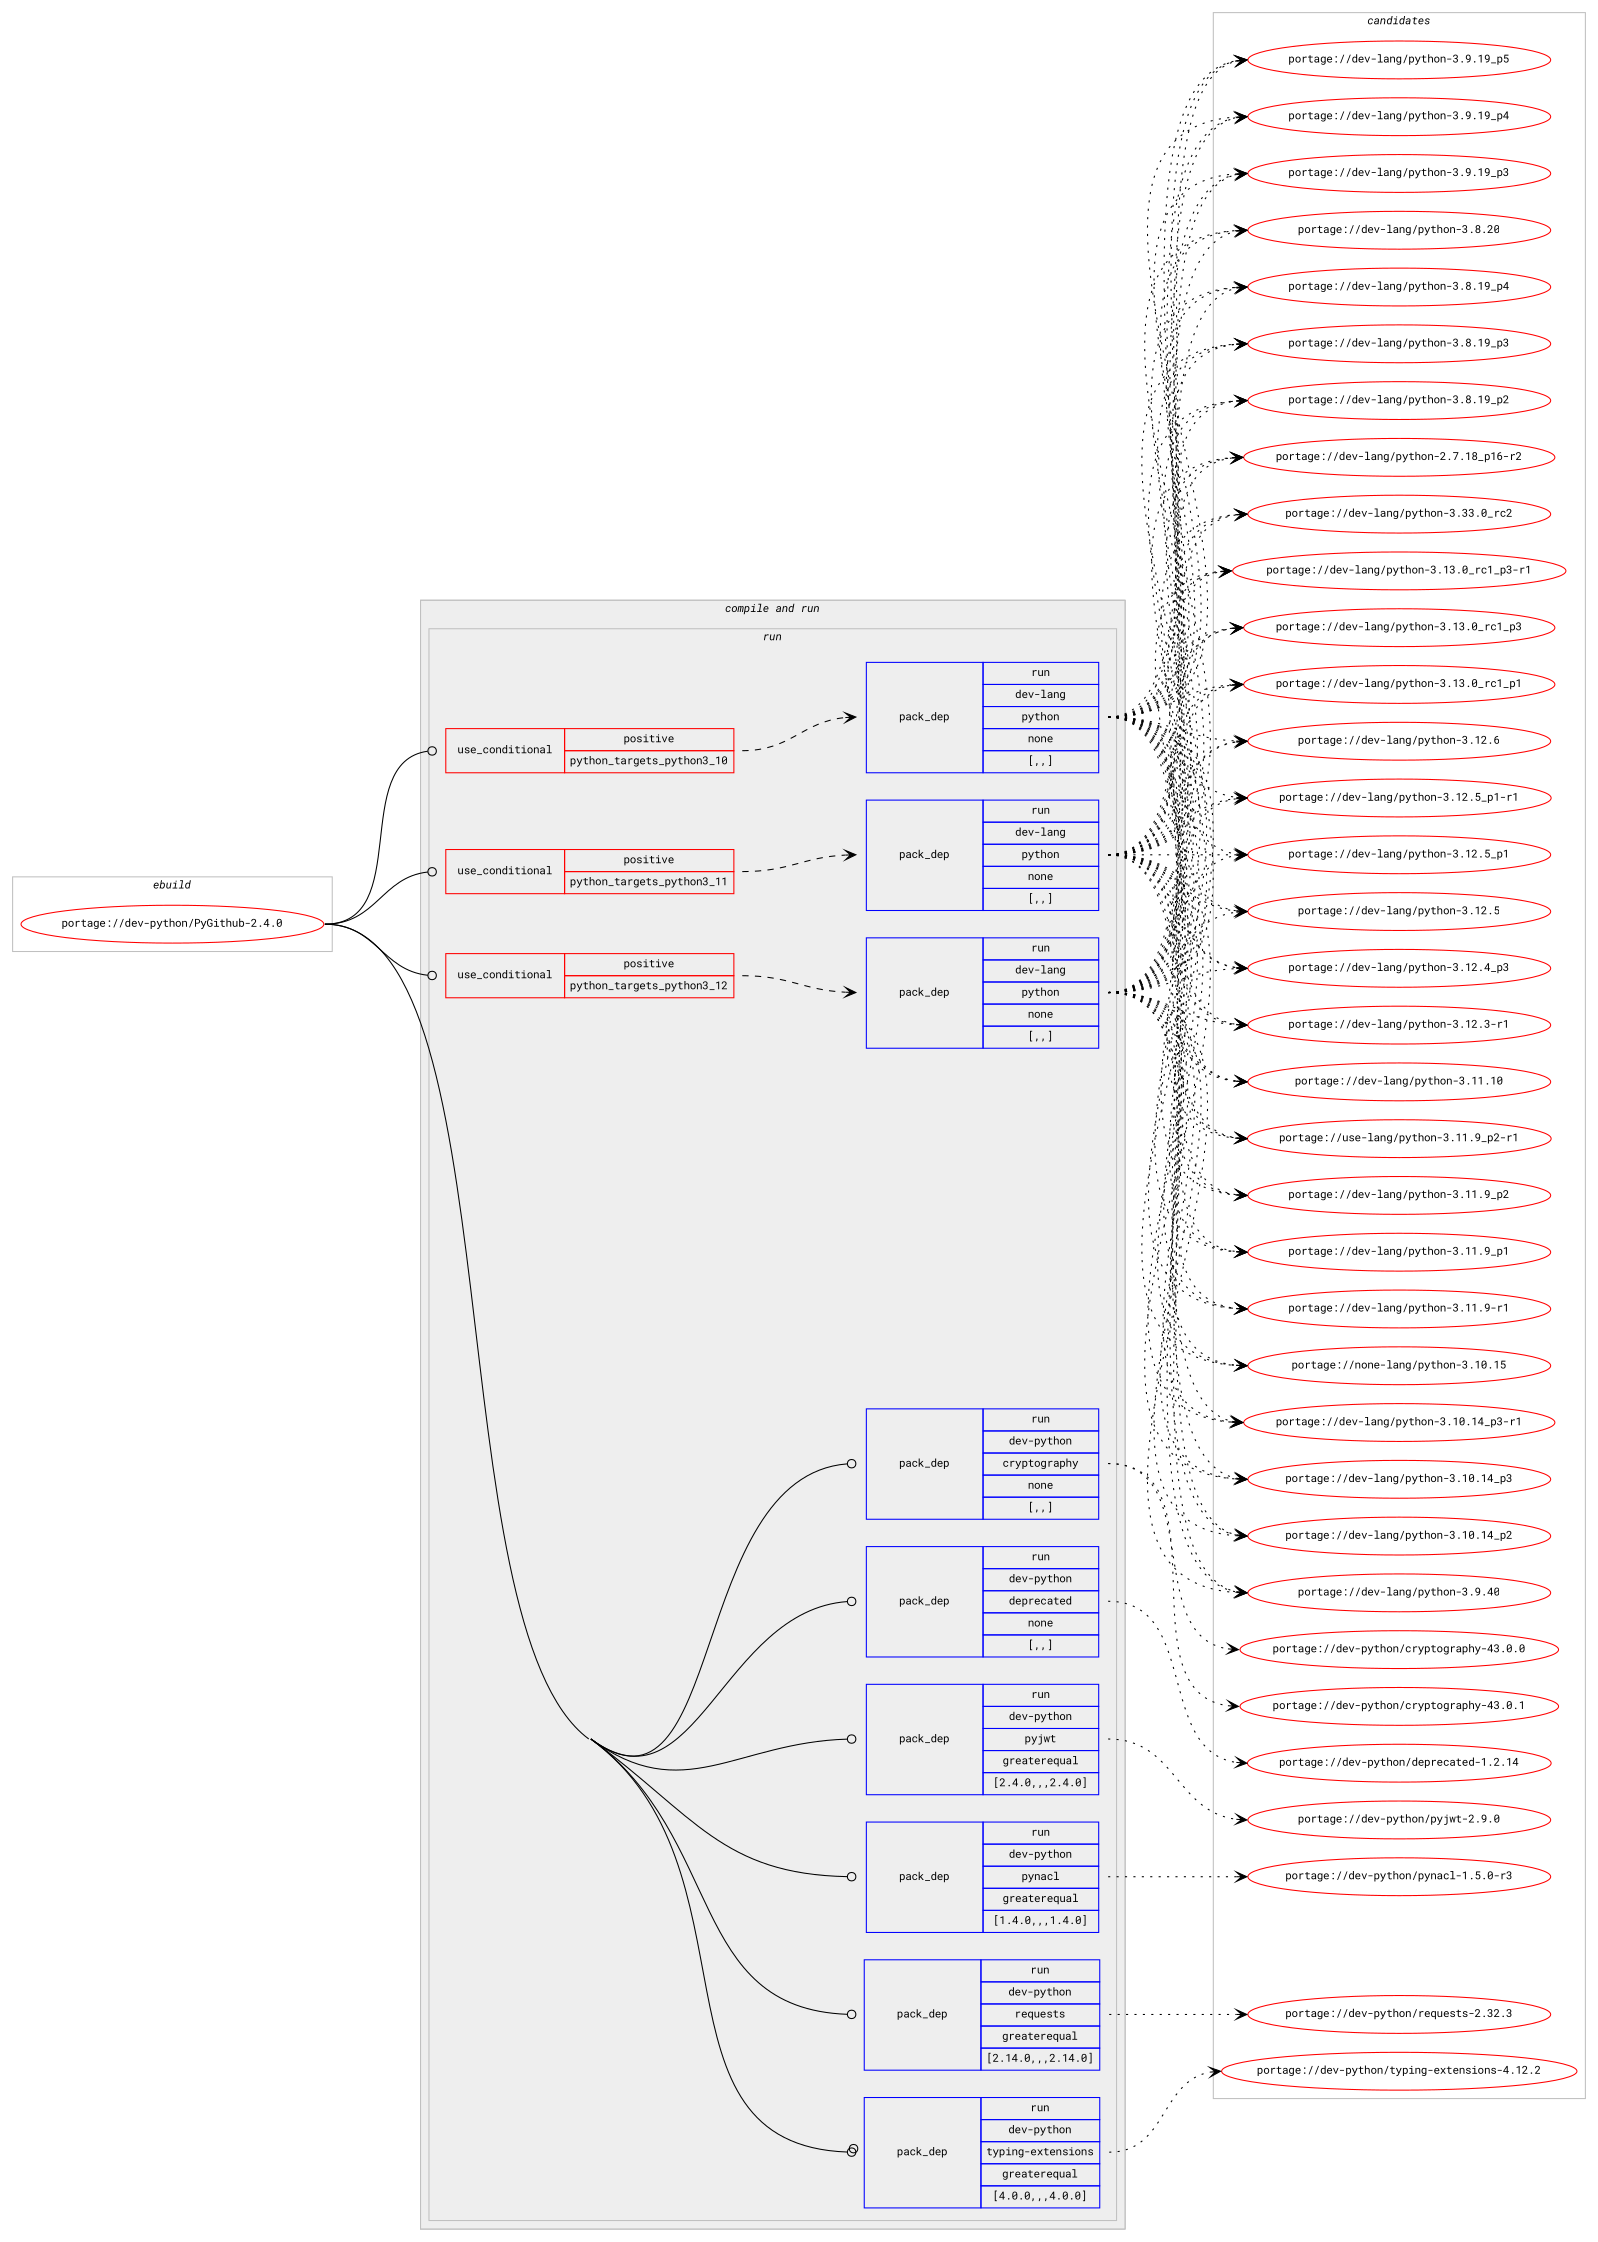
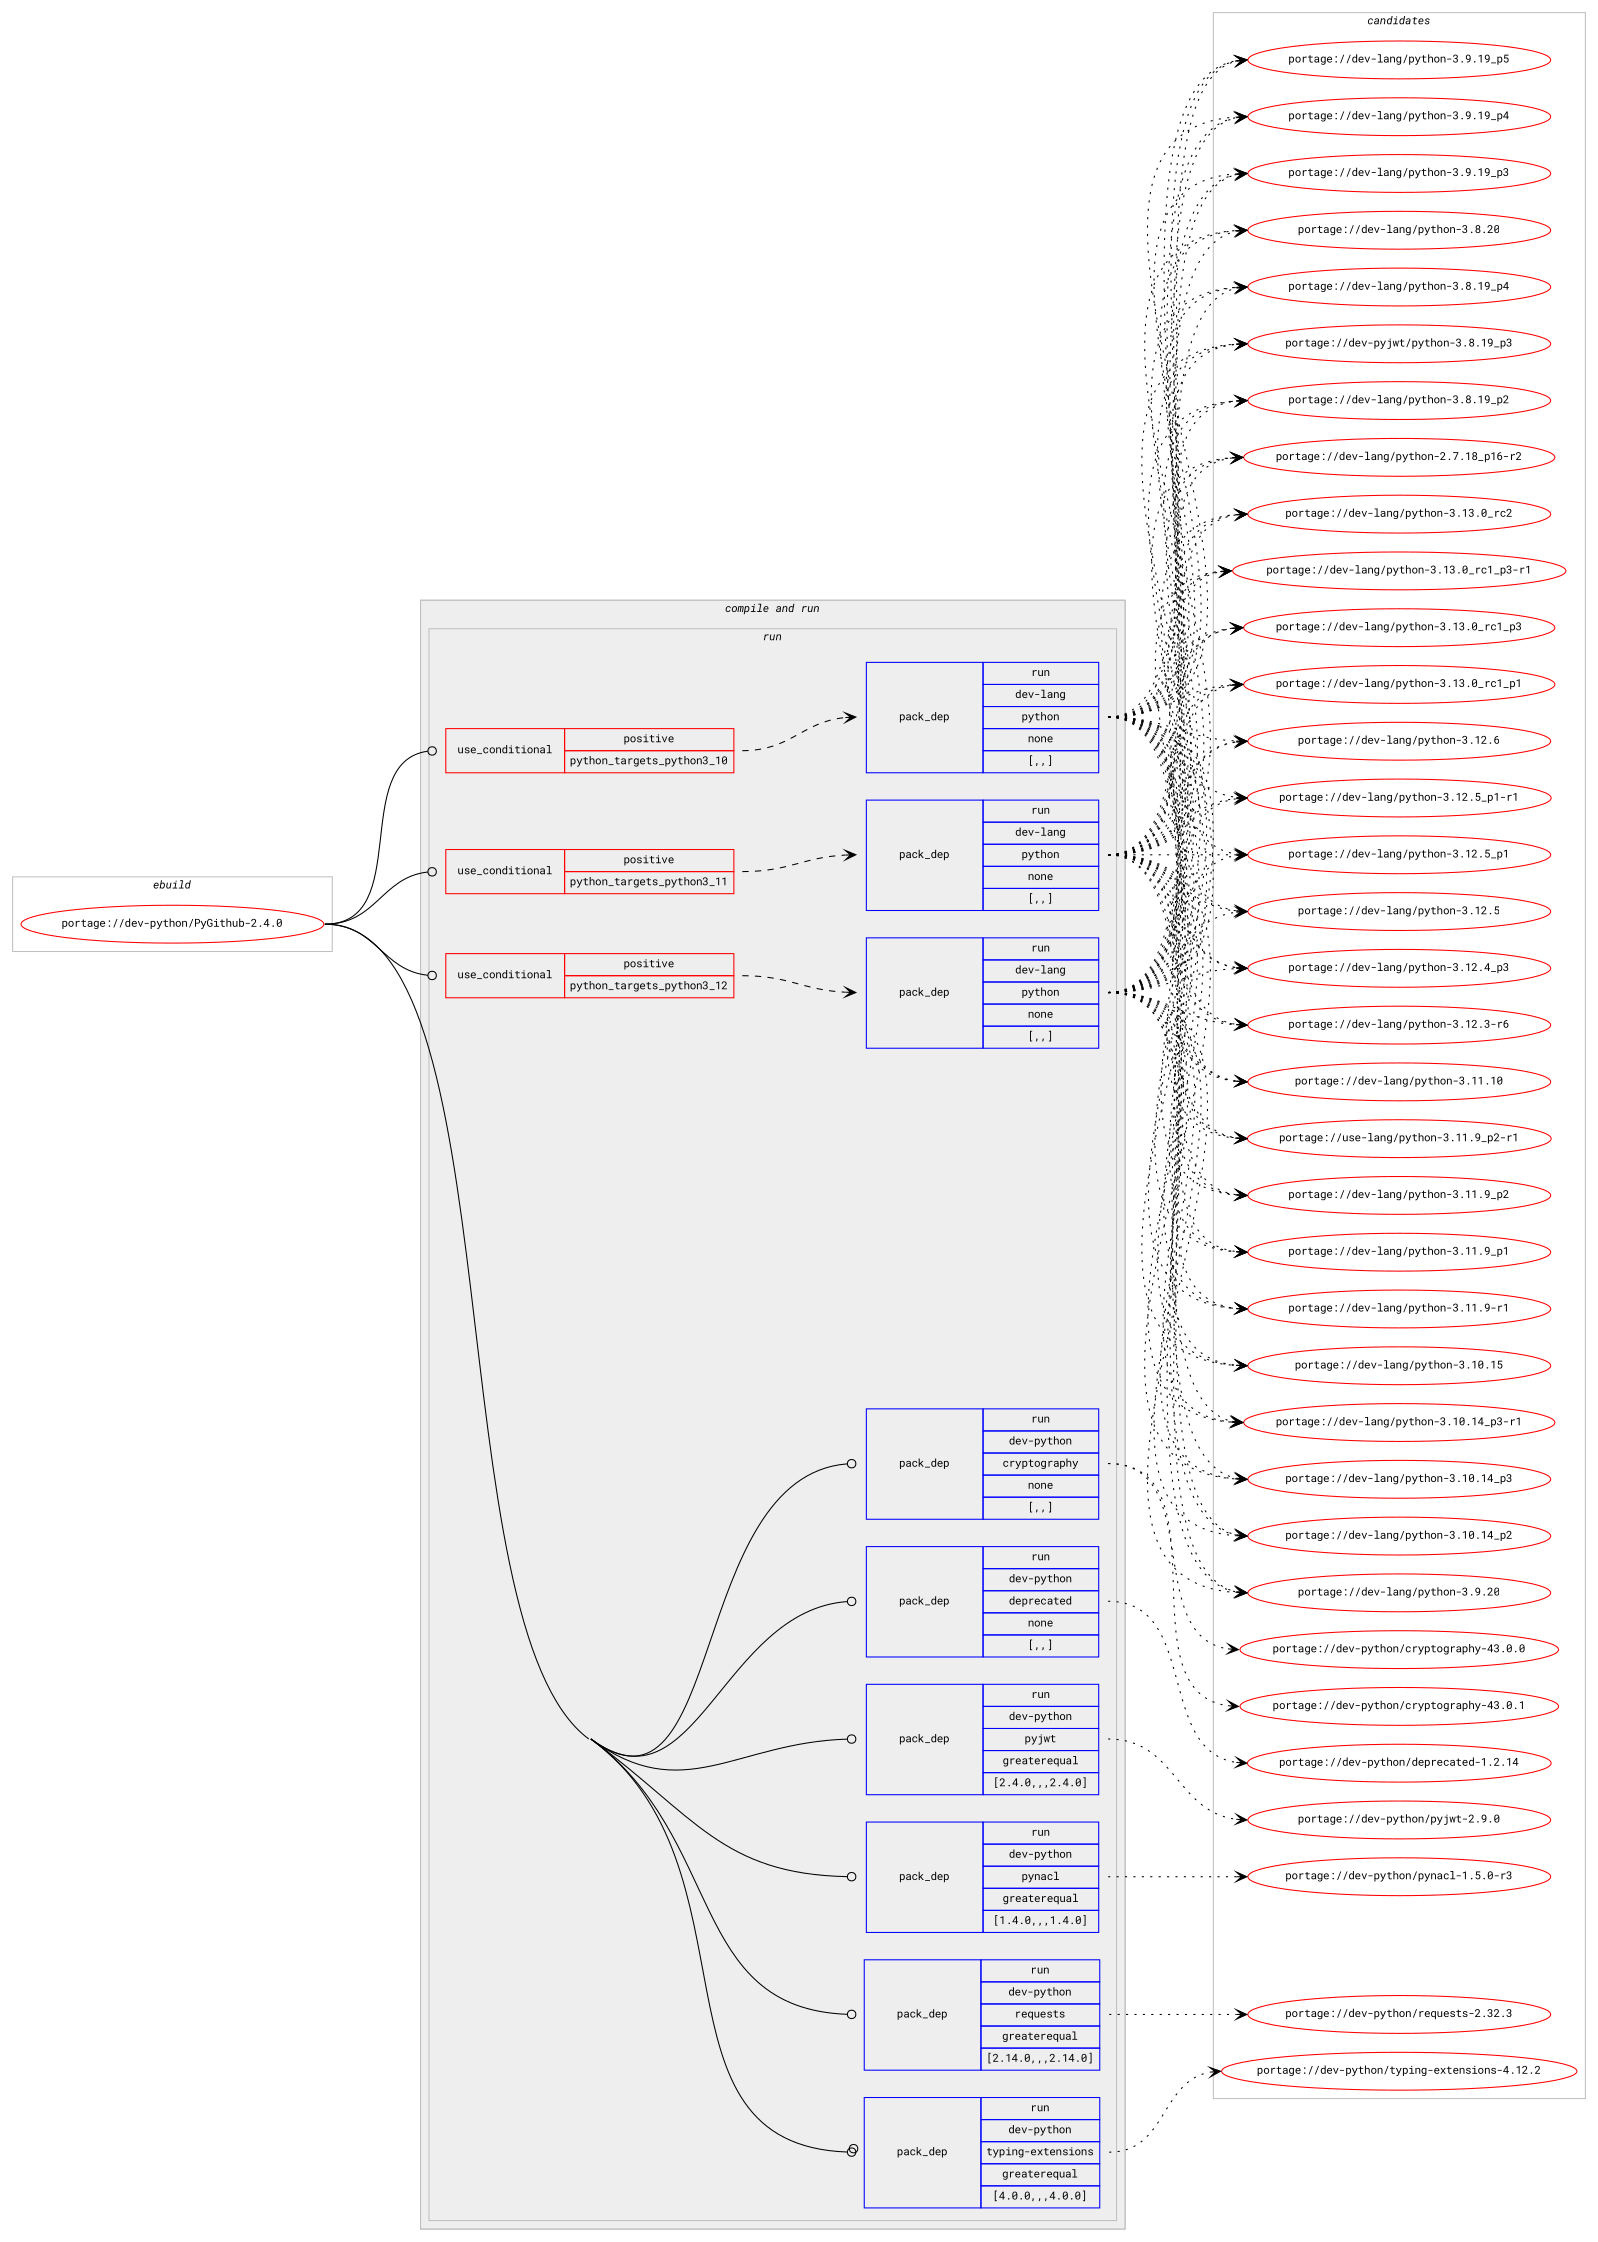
(1399, 344) -> (1399, 344)
(1399, 514) -> (1399, 514)
(1399, 1025) -> (1399, 1025)
(1399, 1366) -> (1399, 1366)
(1399, 1593) -> (1399, 1593)
